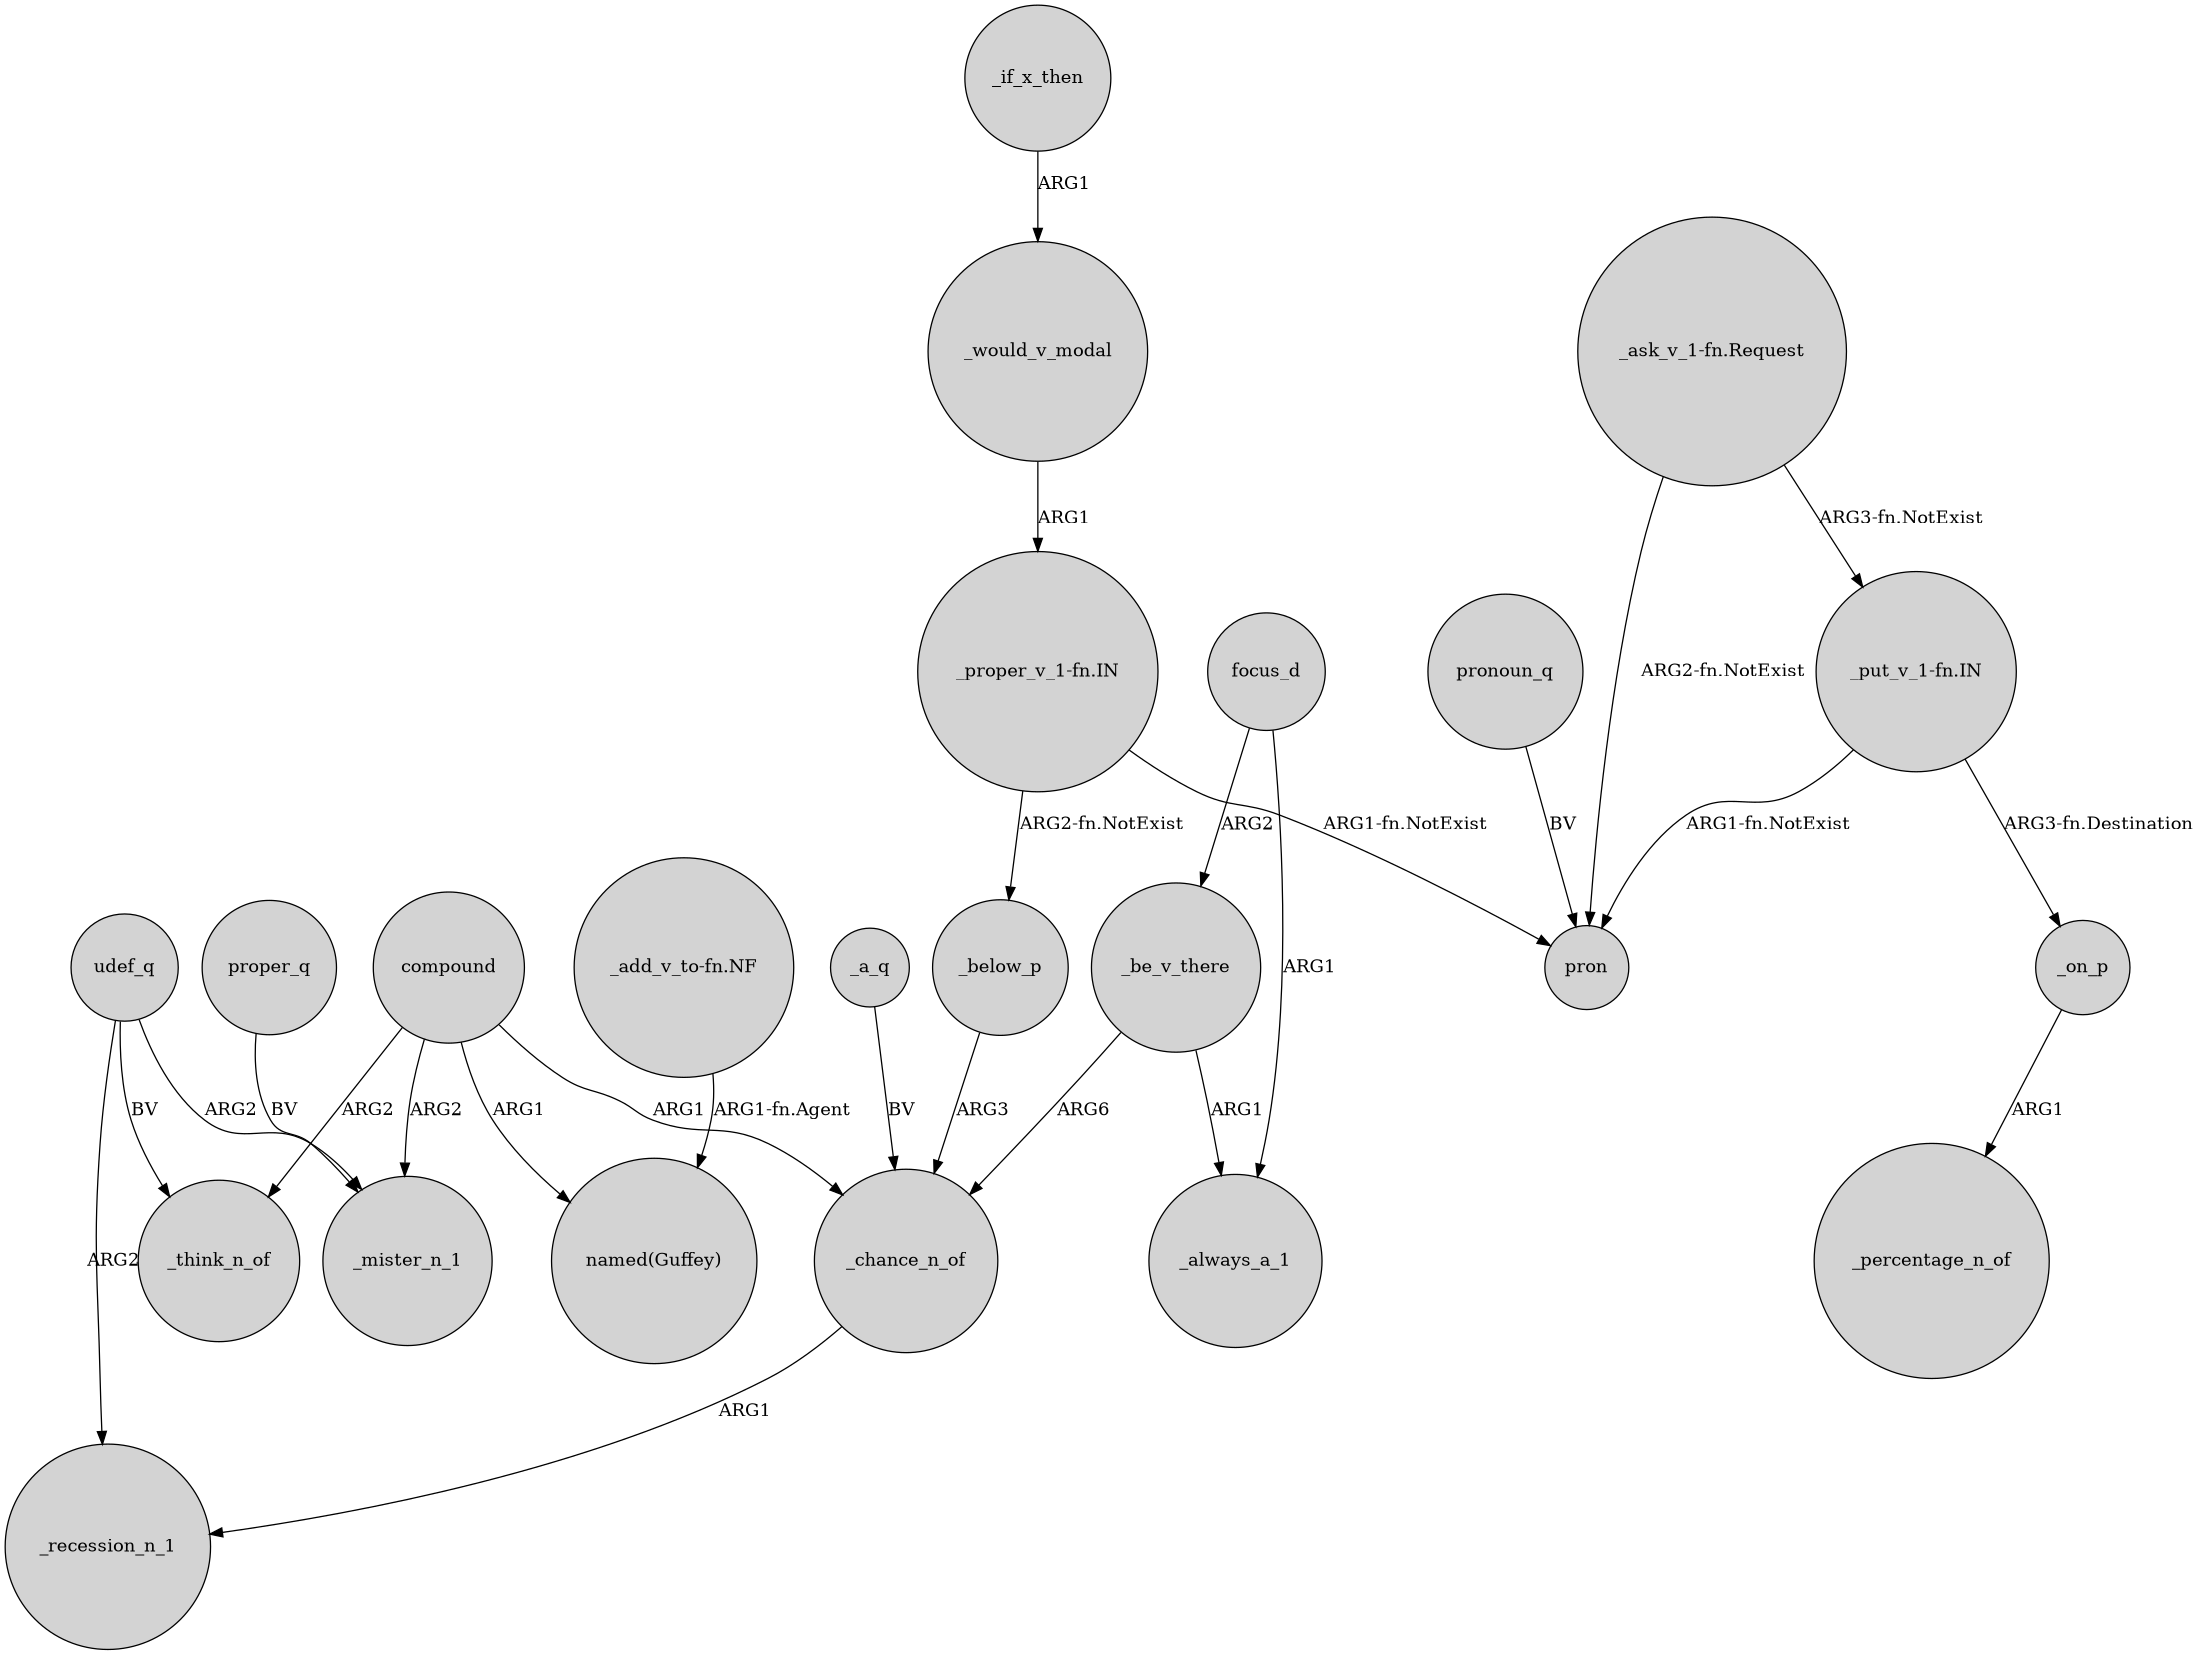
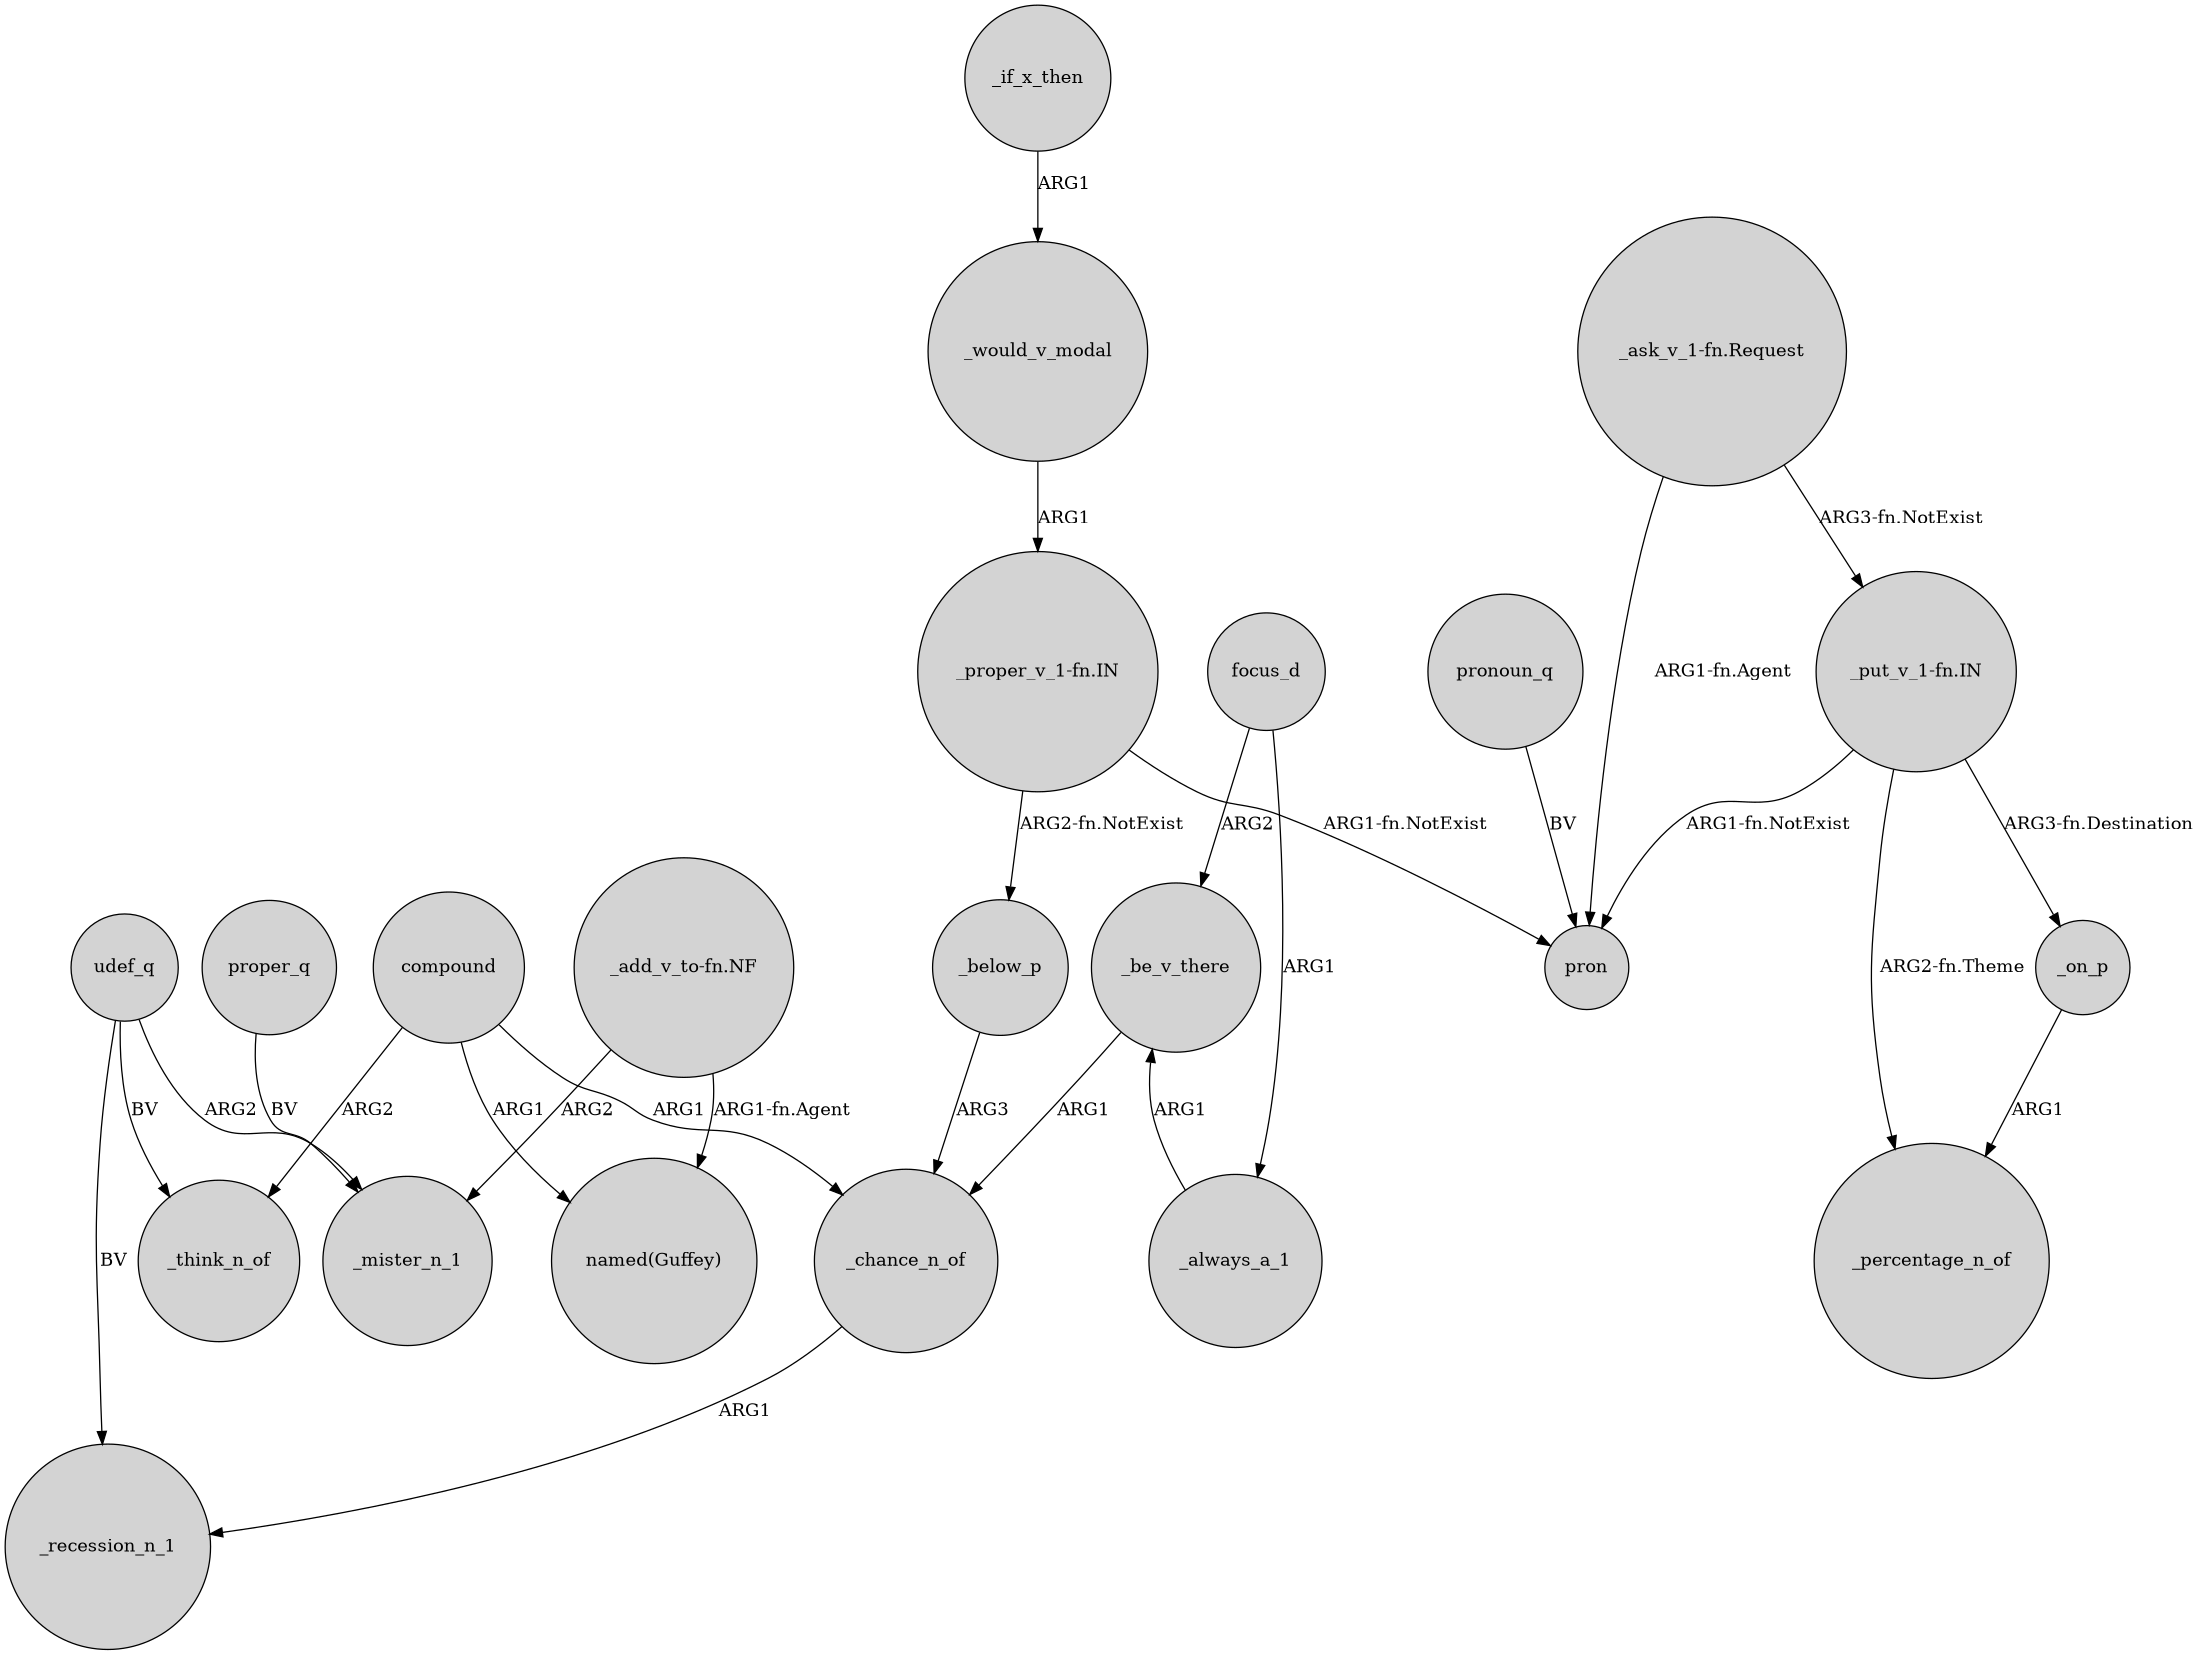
(1723, 672) -> (1723, 672)
none -> (1872, 953)
(870, 968) -> none
(410, 1100) -> (545, 1121)
(1208, 1106) -> (1157, 1129)
(1084, 1110) -> (1084, 1110)
(114, 1261) -> (114, 1261)
